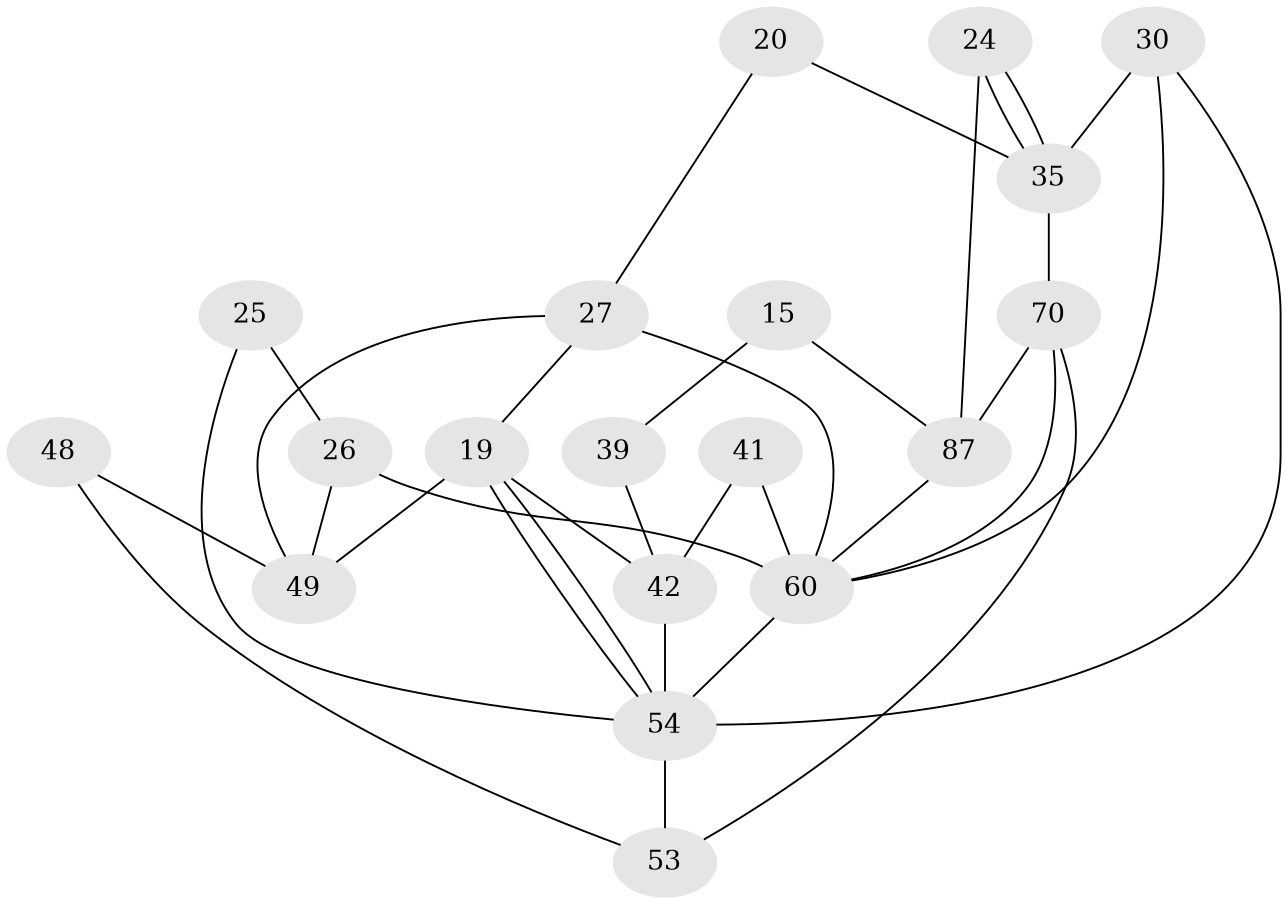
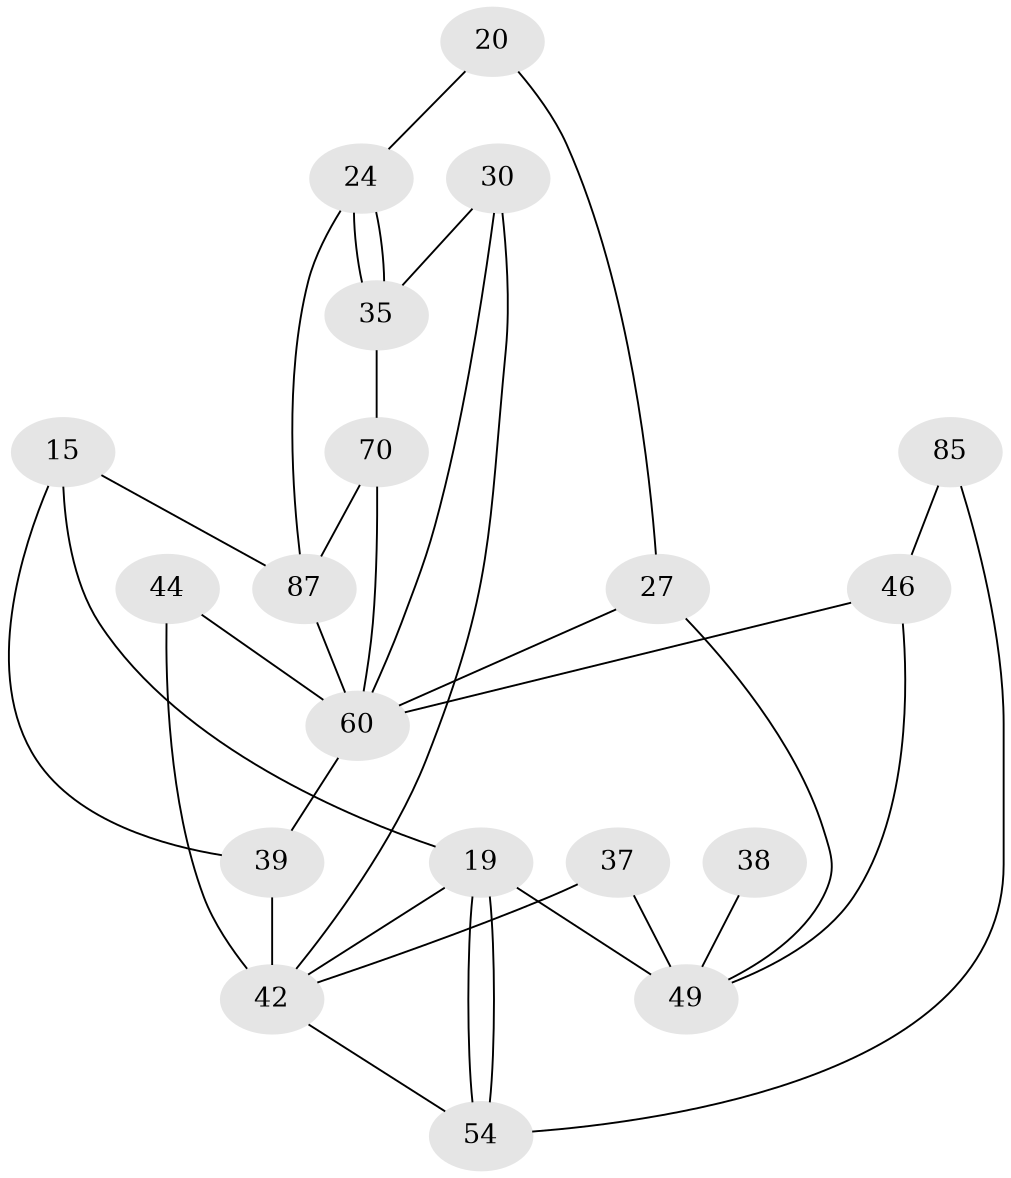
(910, 110) -> (427, 110)
(251, 315) -> (950, 452)
(537, 384) -> (191, 720)
(59, 452) -> (755, 863)
(340, 452) -> (899, 589)
(750, 452) -> (168, 589)
(1229, 580) -> (474, 613)
(734, 657) -> (321, 785)
none -> (618, 863)
(665, 863) -> none
